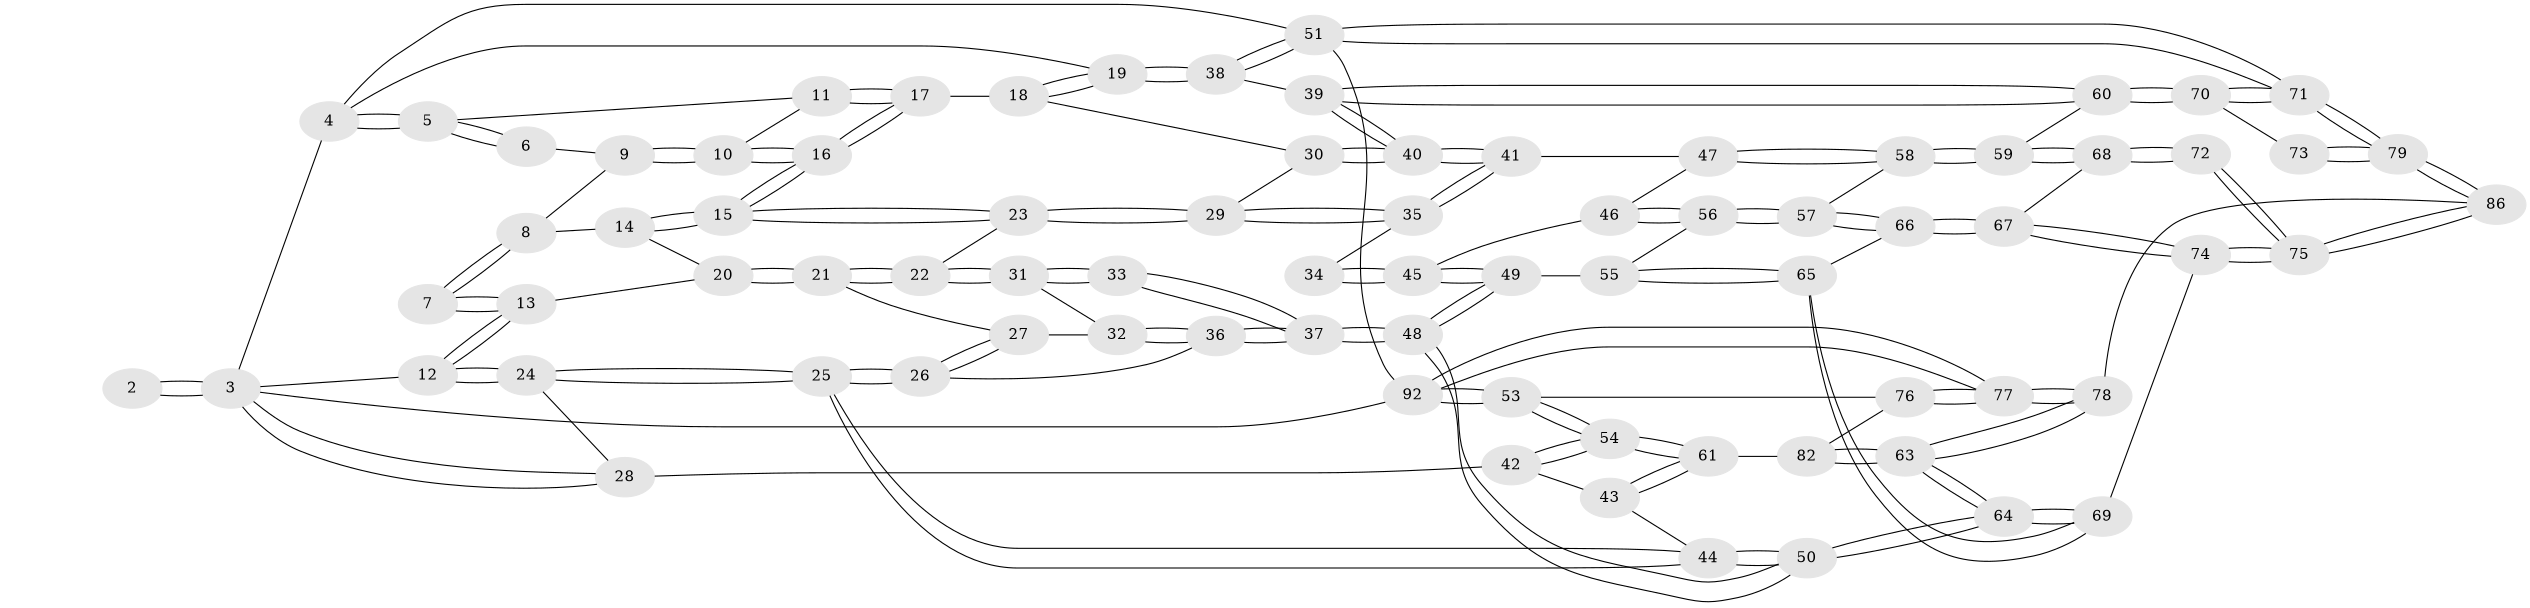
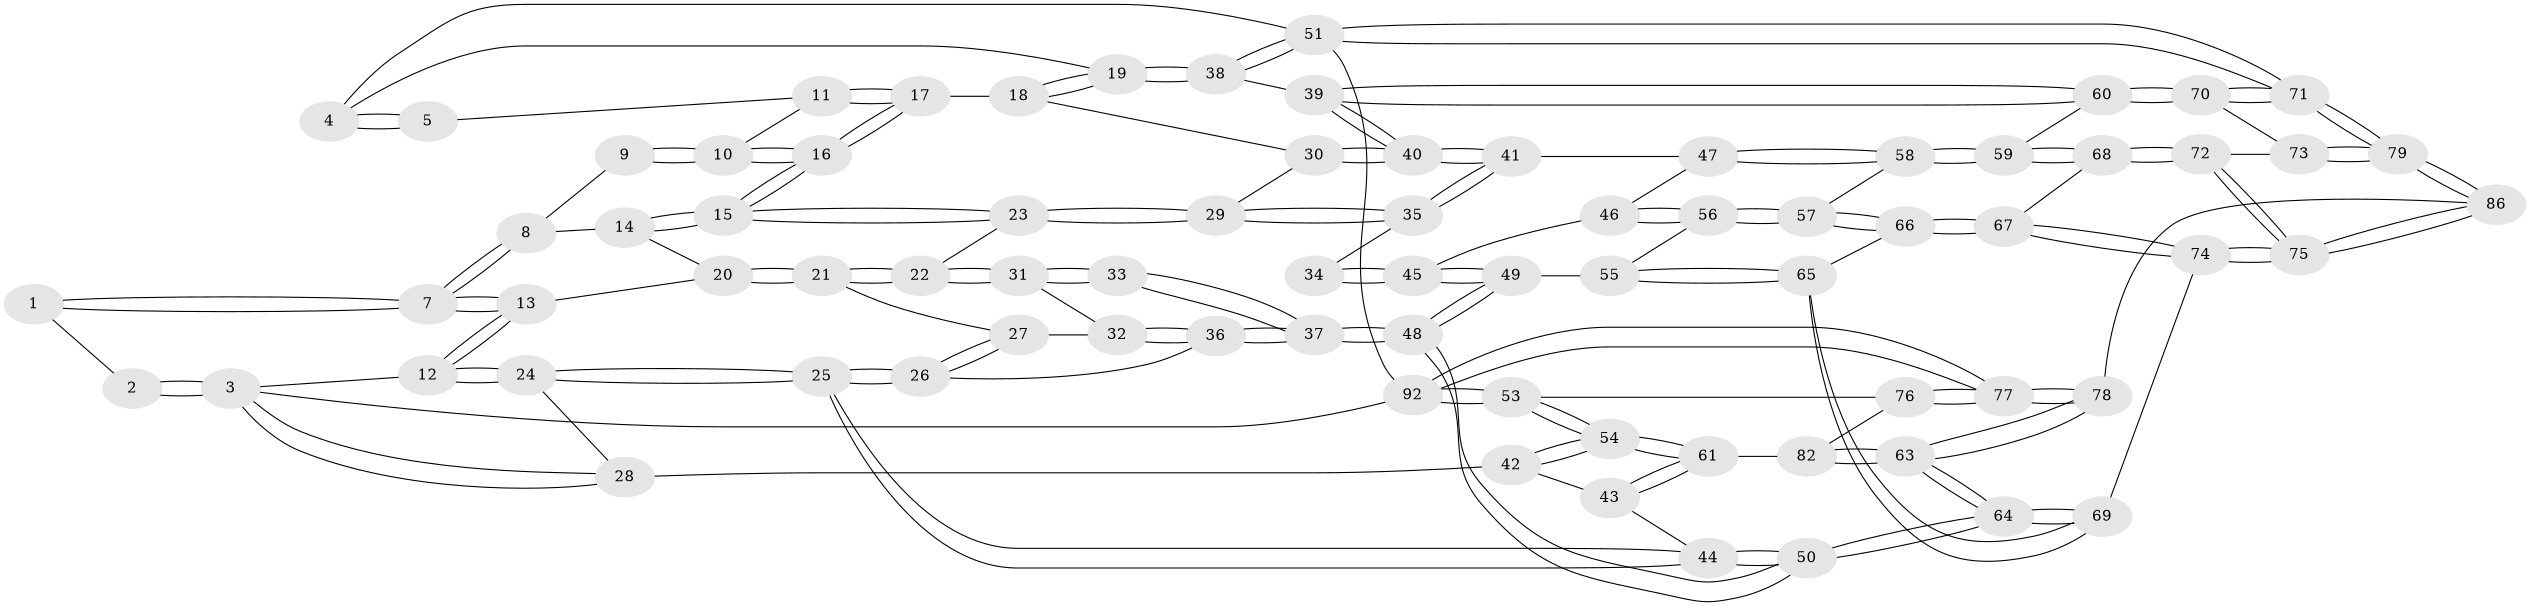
(526, 147) -> none
none -> (2250, 154)
(280, 255) -> none
none -> (34, 304)
